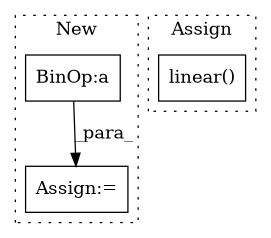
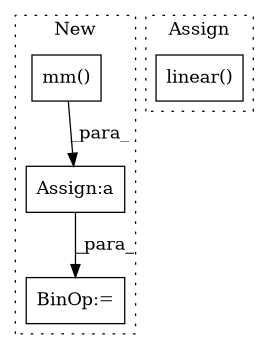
none -> (67, 78)
(73, 78) -> (75, 189)
(77, 189) -> (75, 301)
